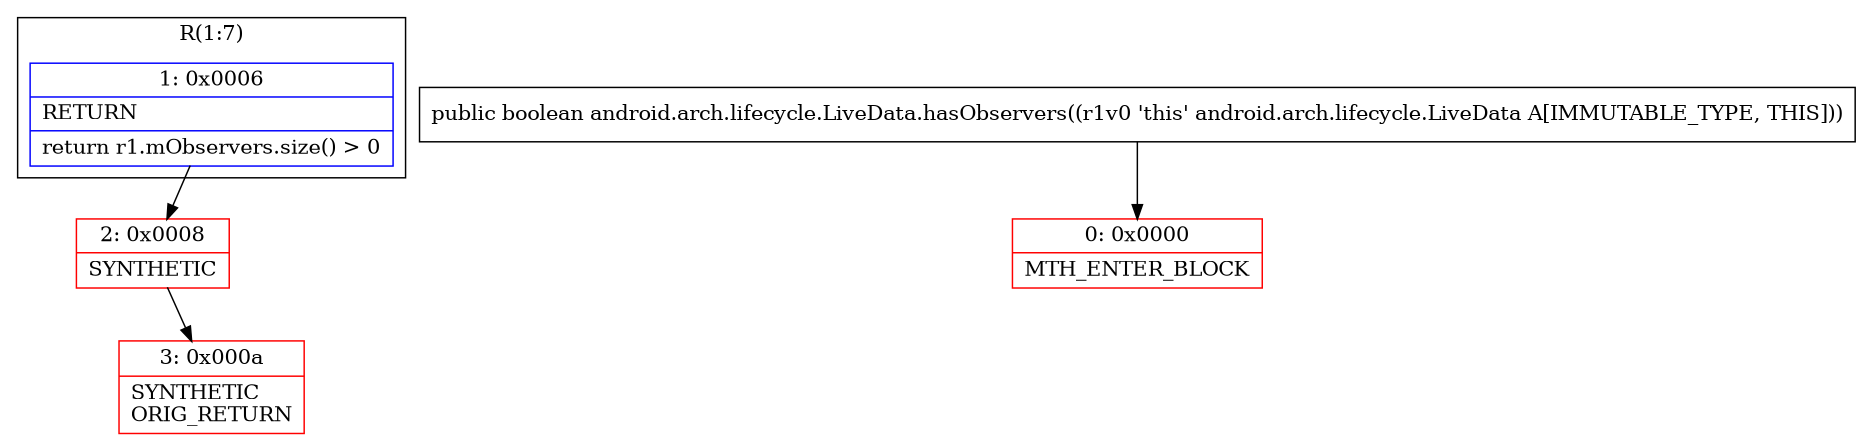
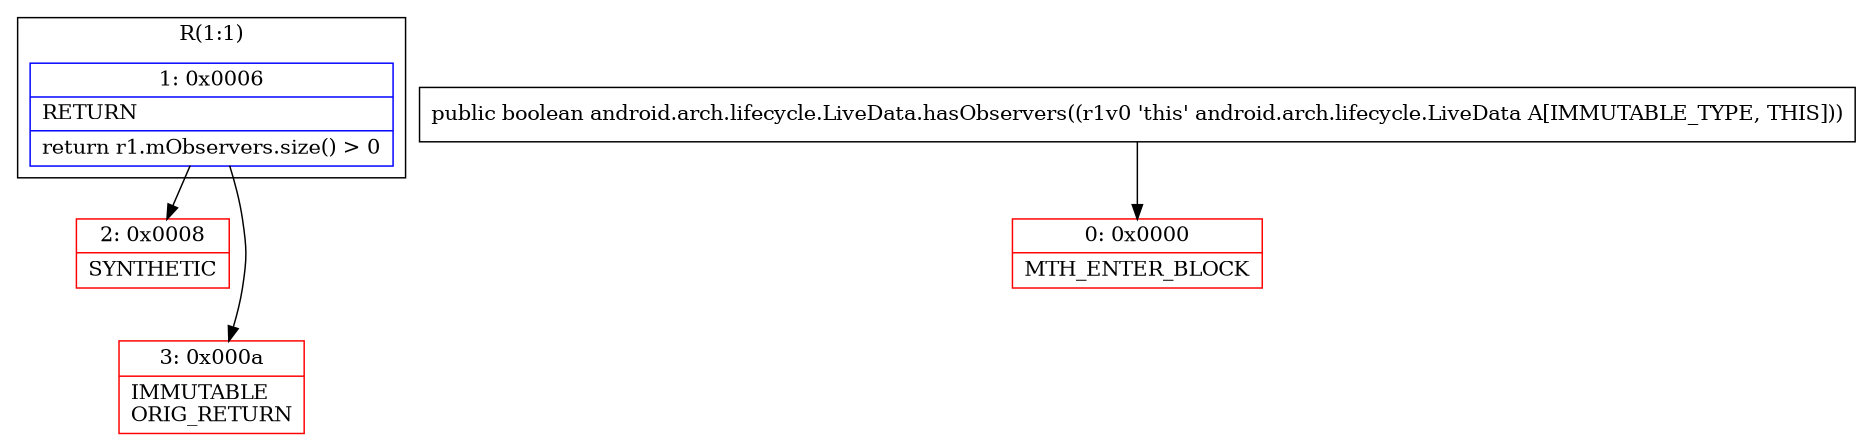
(212, 35) -> (212, 35)
(176, 308) -> (246, 246)
(195, 393) -> (200, 393)
